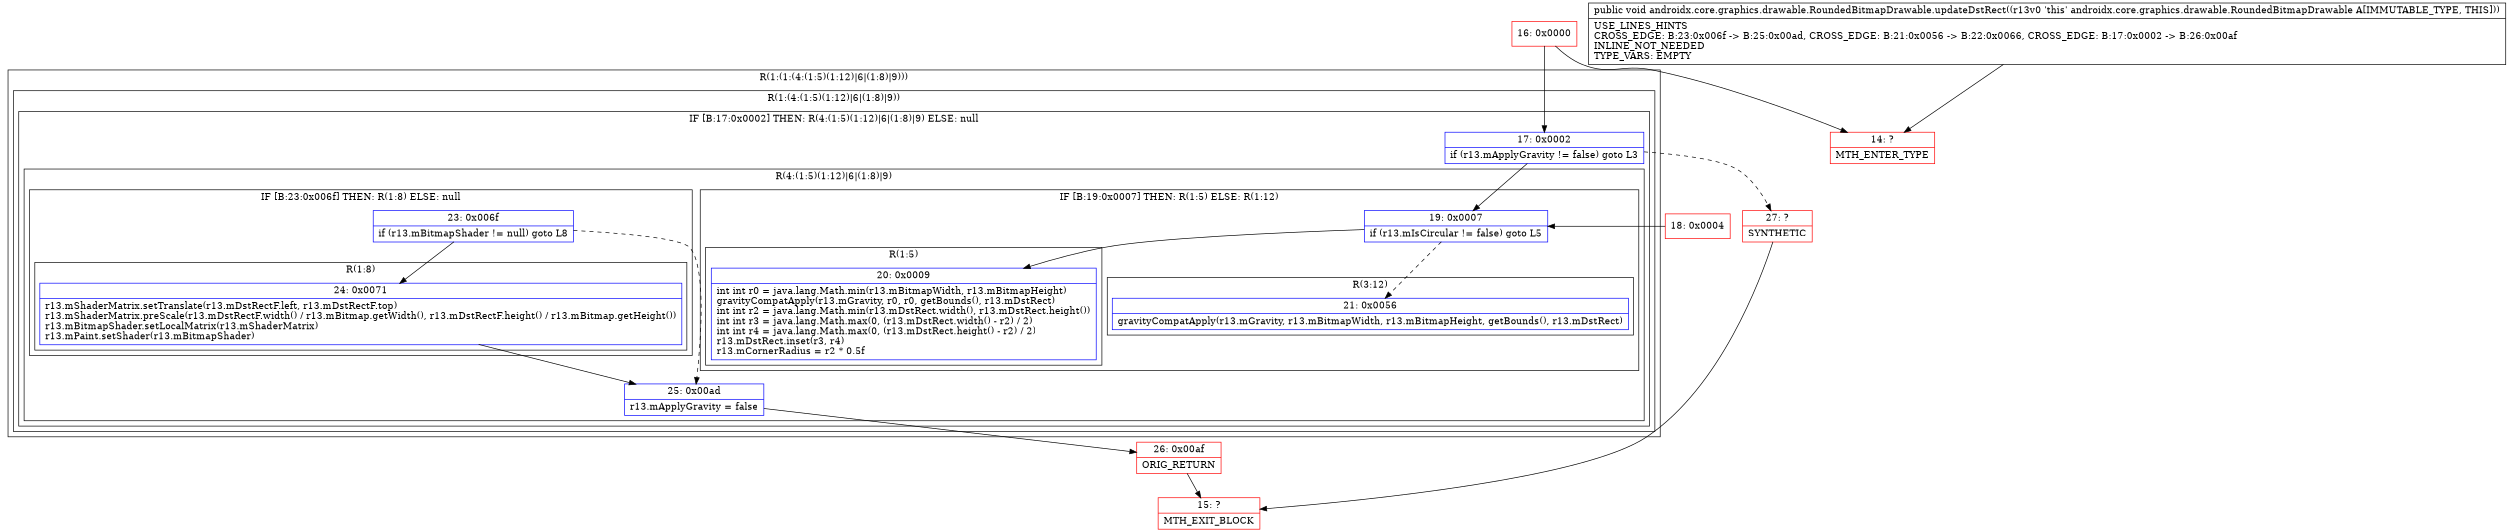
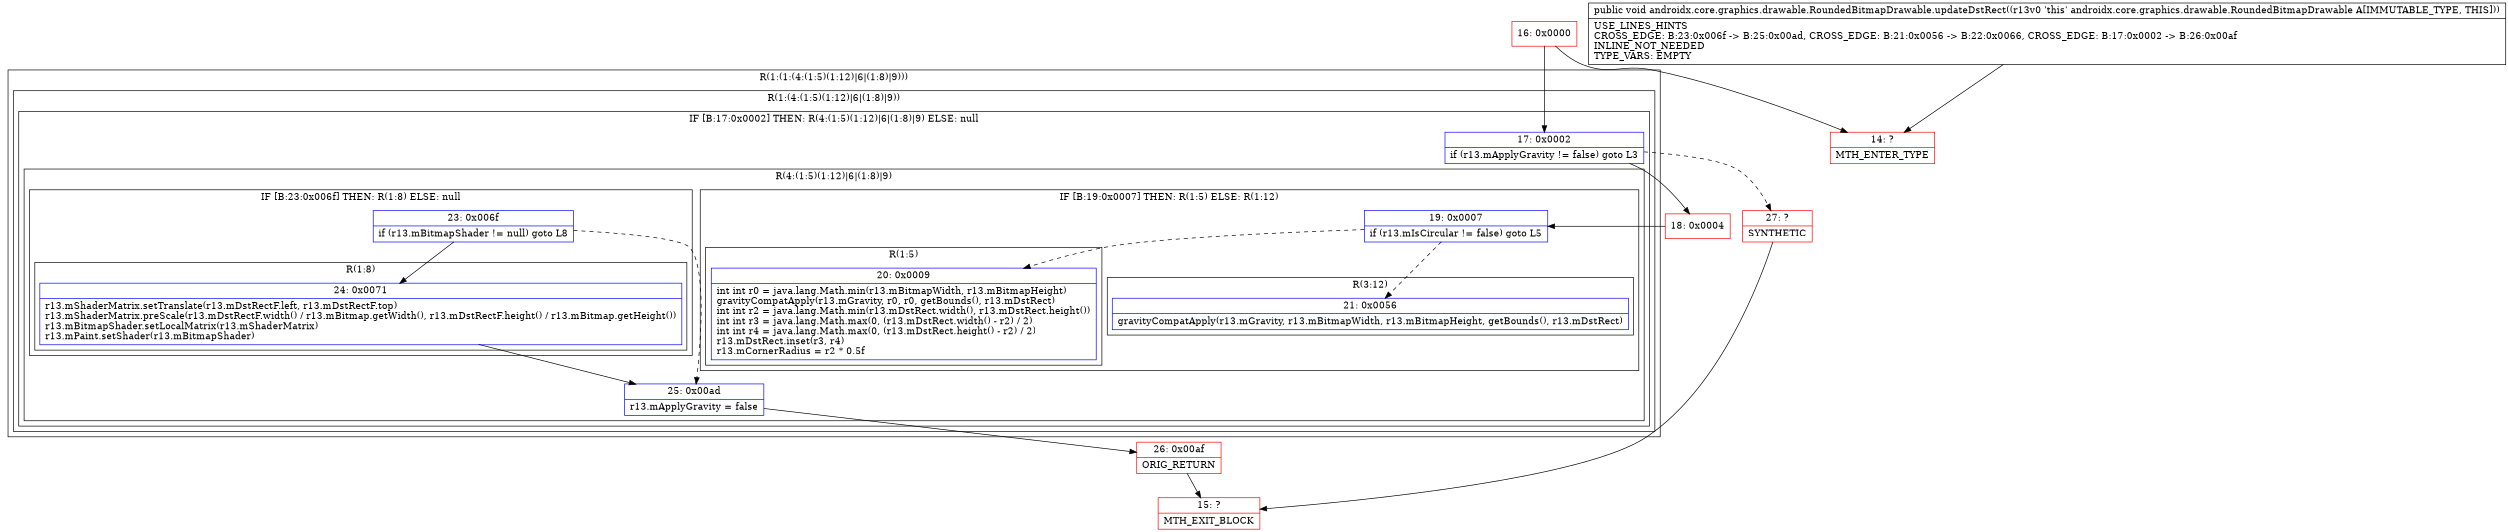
(1503, 185) -> (1664, 186)
(1196, 238) -> (1196, 238)
